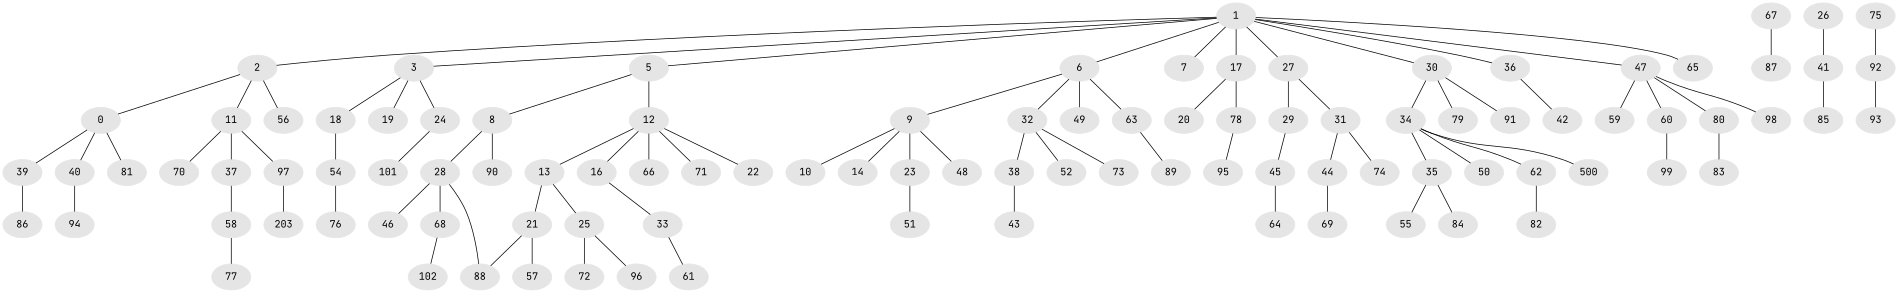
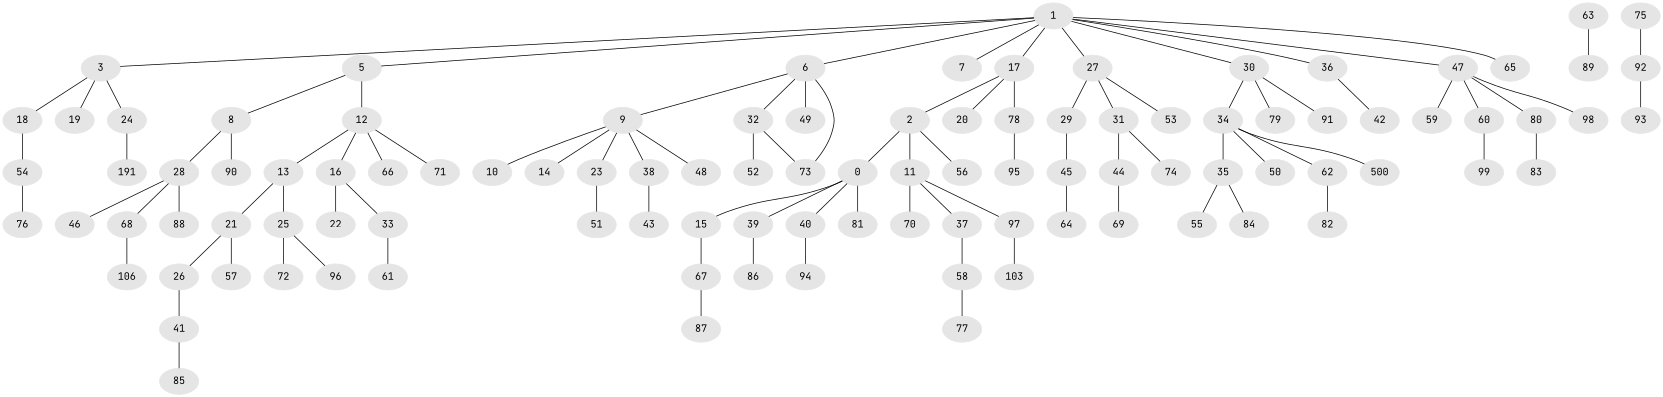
(746, 35) -> (962, 94)
(1106, 94) -> (834, 120)
none -> (1171, 120)
(701, 146) -> (336, 199)
(1021, 147) -> (636, 146)
(388, 173) -> (127, 173)
(283, 225) -> (1014, 277)
none -> (701, 225)
(506, 251) -> (205, 251)
(428, 277) -> (127, 277)
